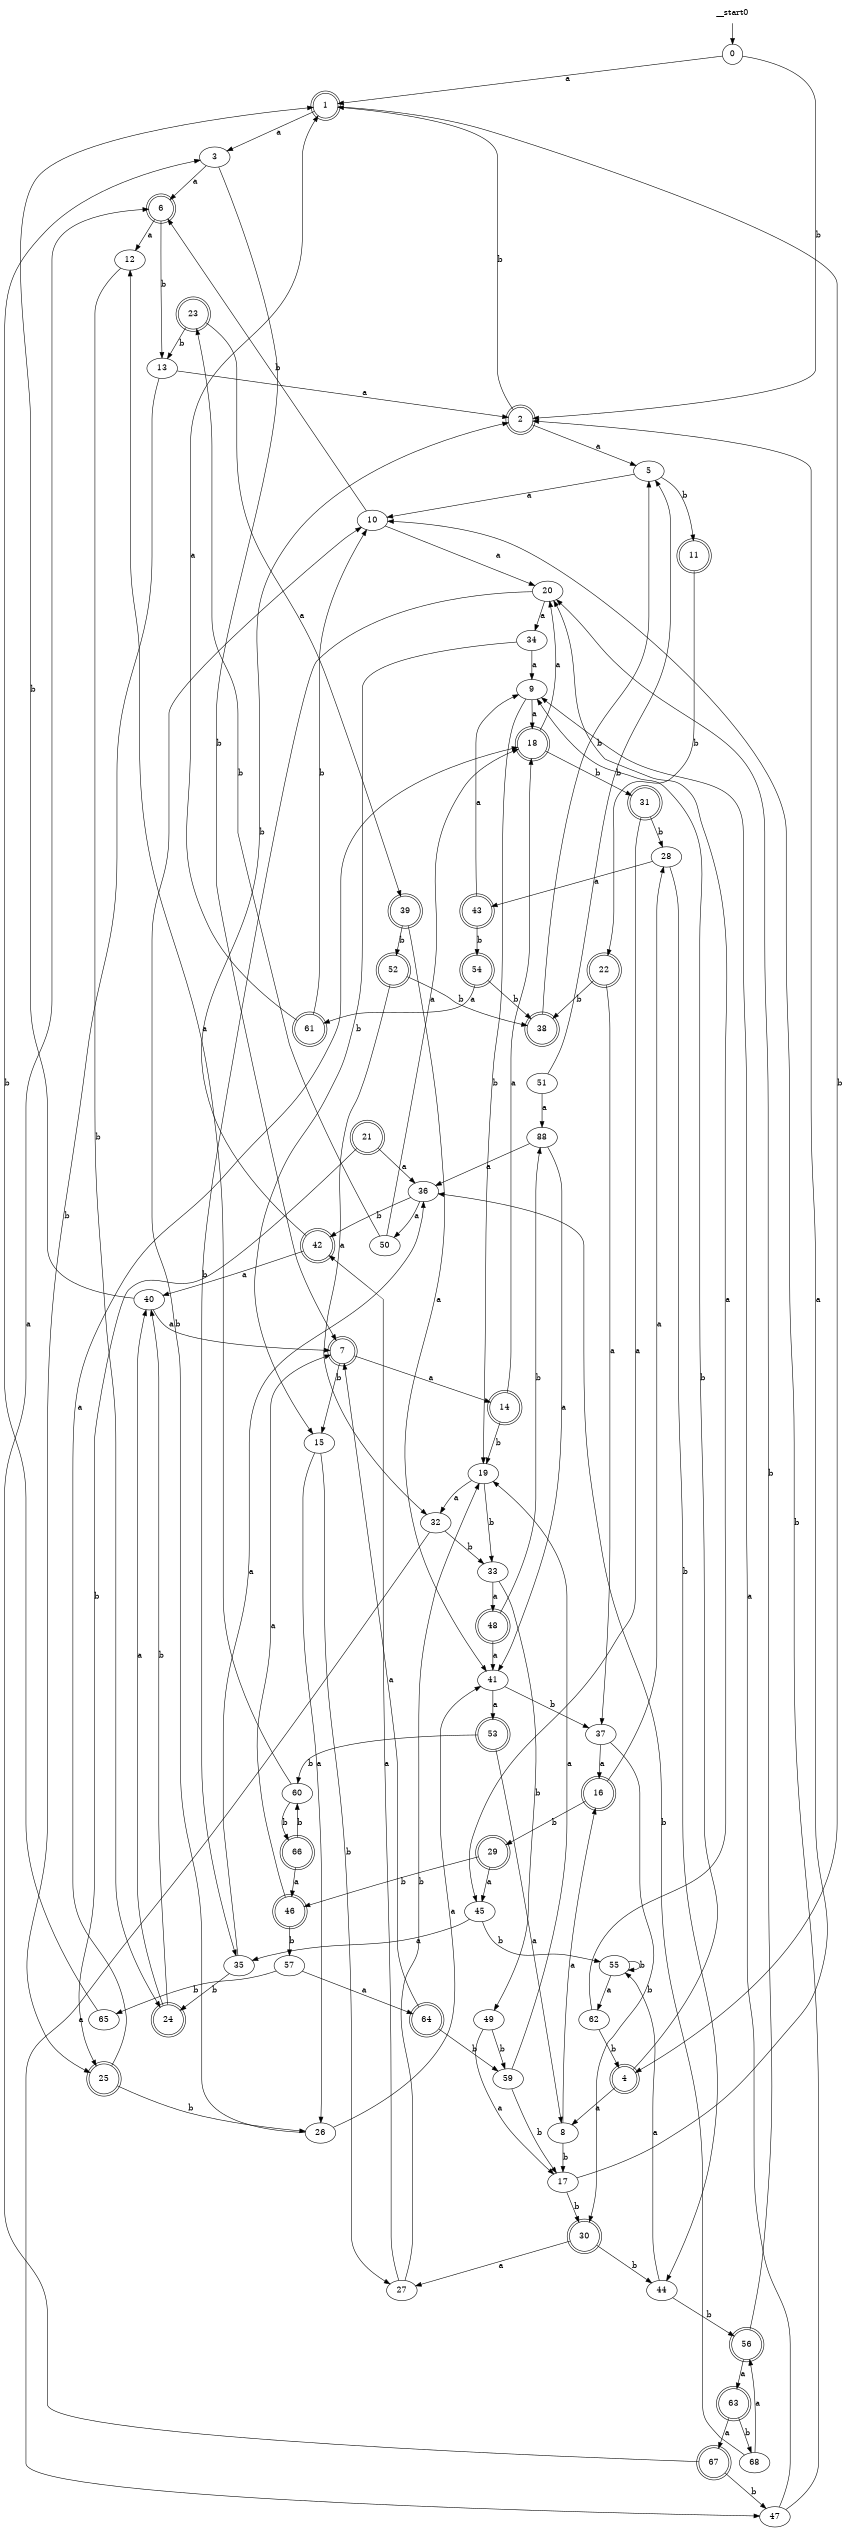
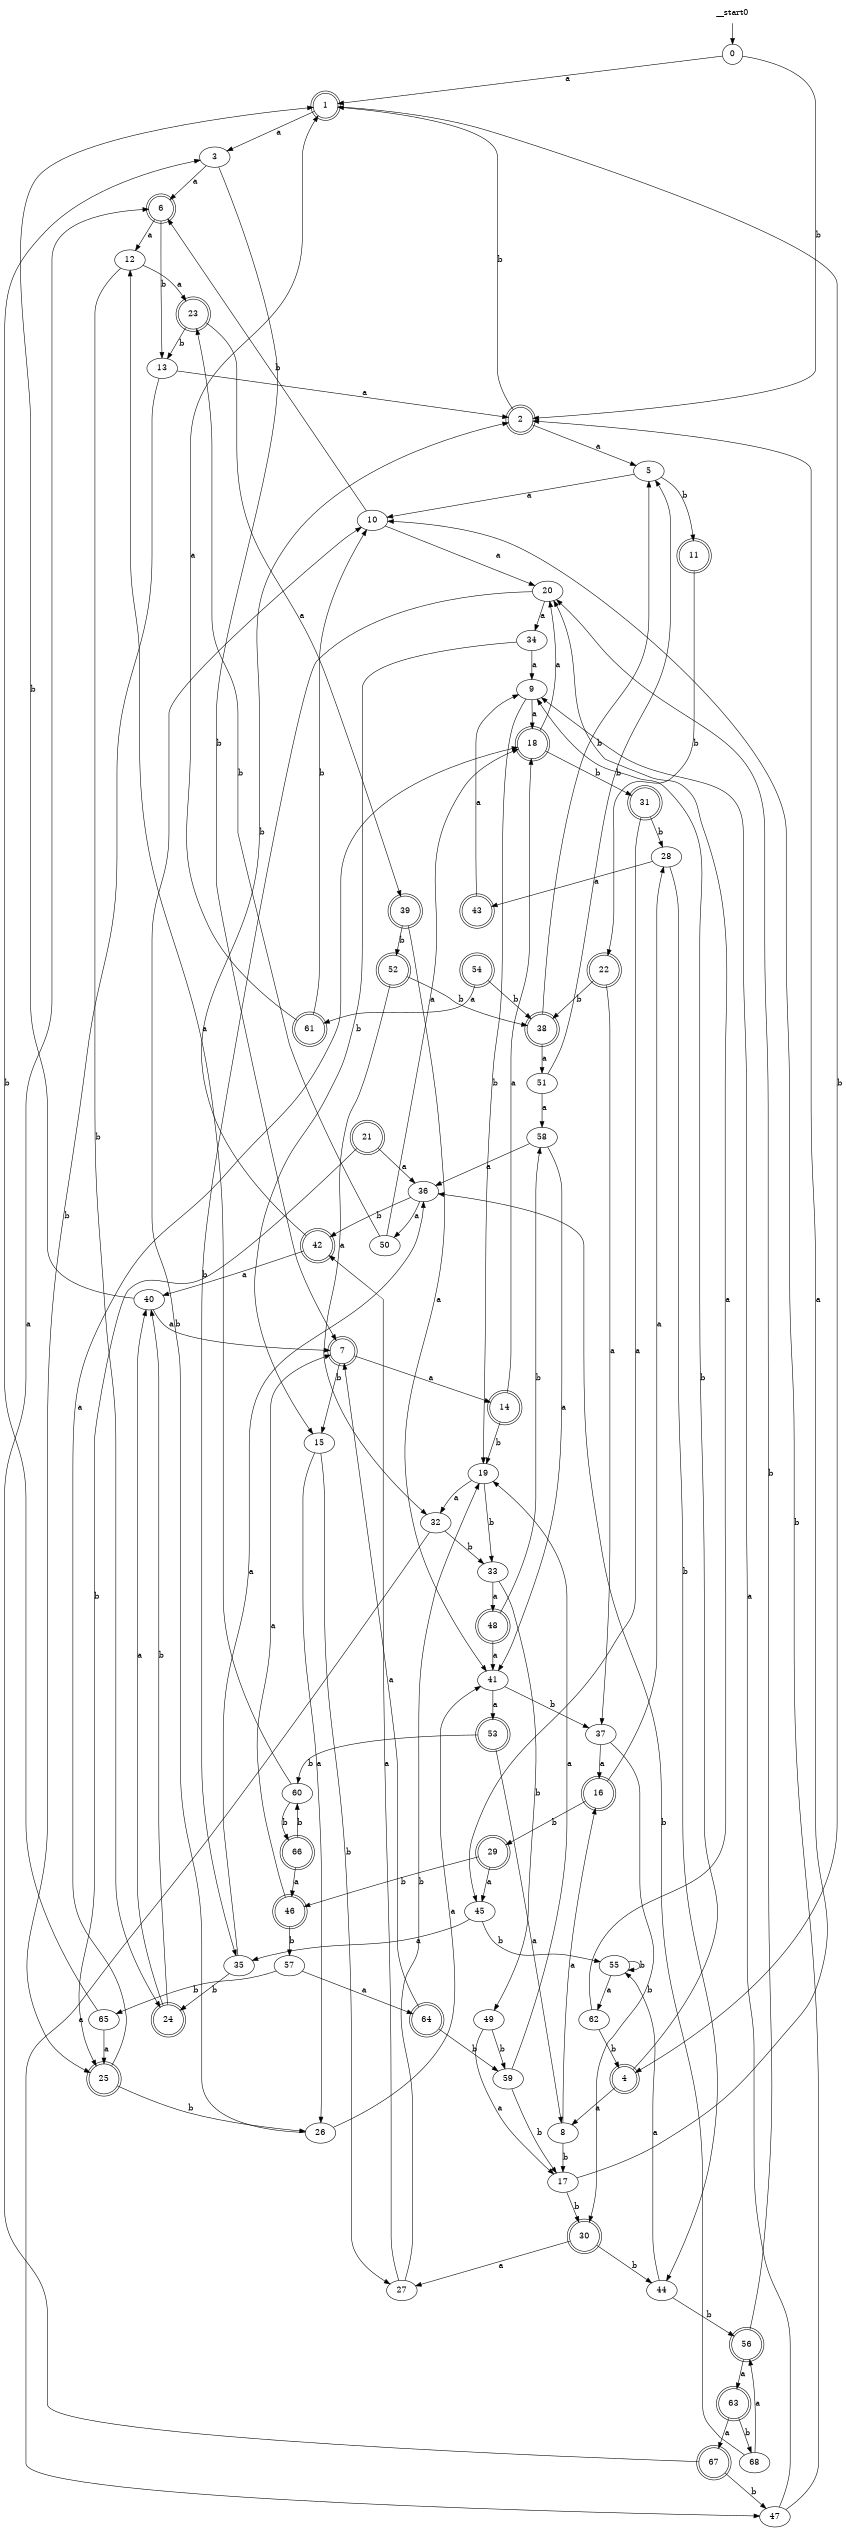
none -> (165, 278)
(477, 938) -> none
none -> (542, 1056)
(542, 1137) -> (542, 1137)
none -> (104, 2044)
